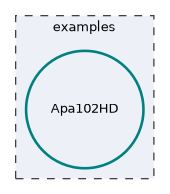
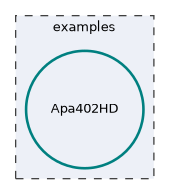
(85, 110) -> (85, 110)
